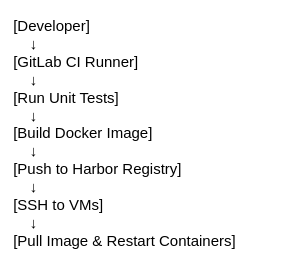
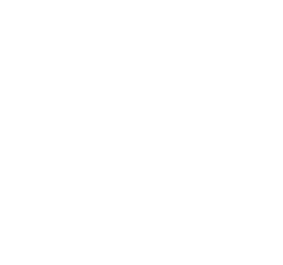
(141, 132) -> none
